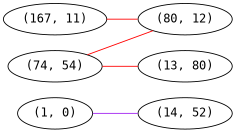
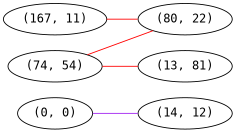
(185, 19) -> (185, 19)
(185, 66) -> (185, 66)
(55, 113) -> (55, 113)
(185, 113) -> (185, 113)
